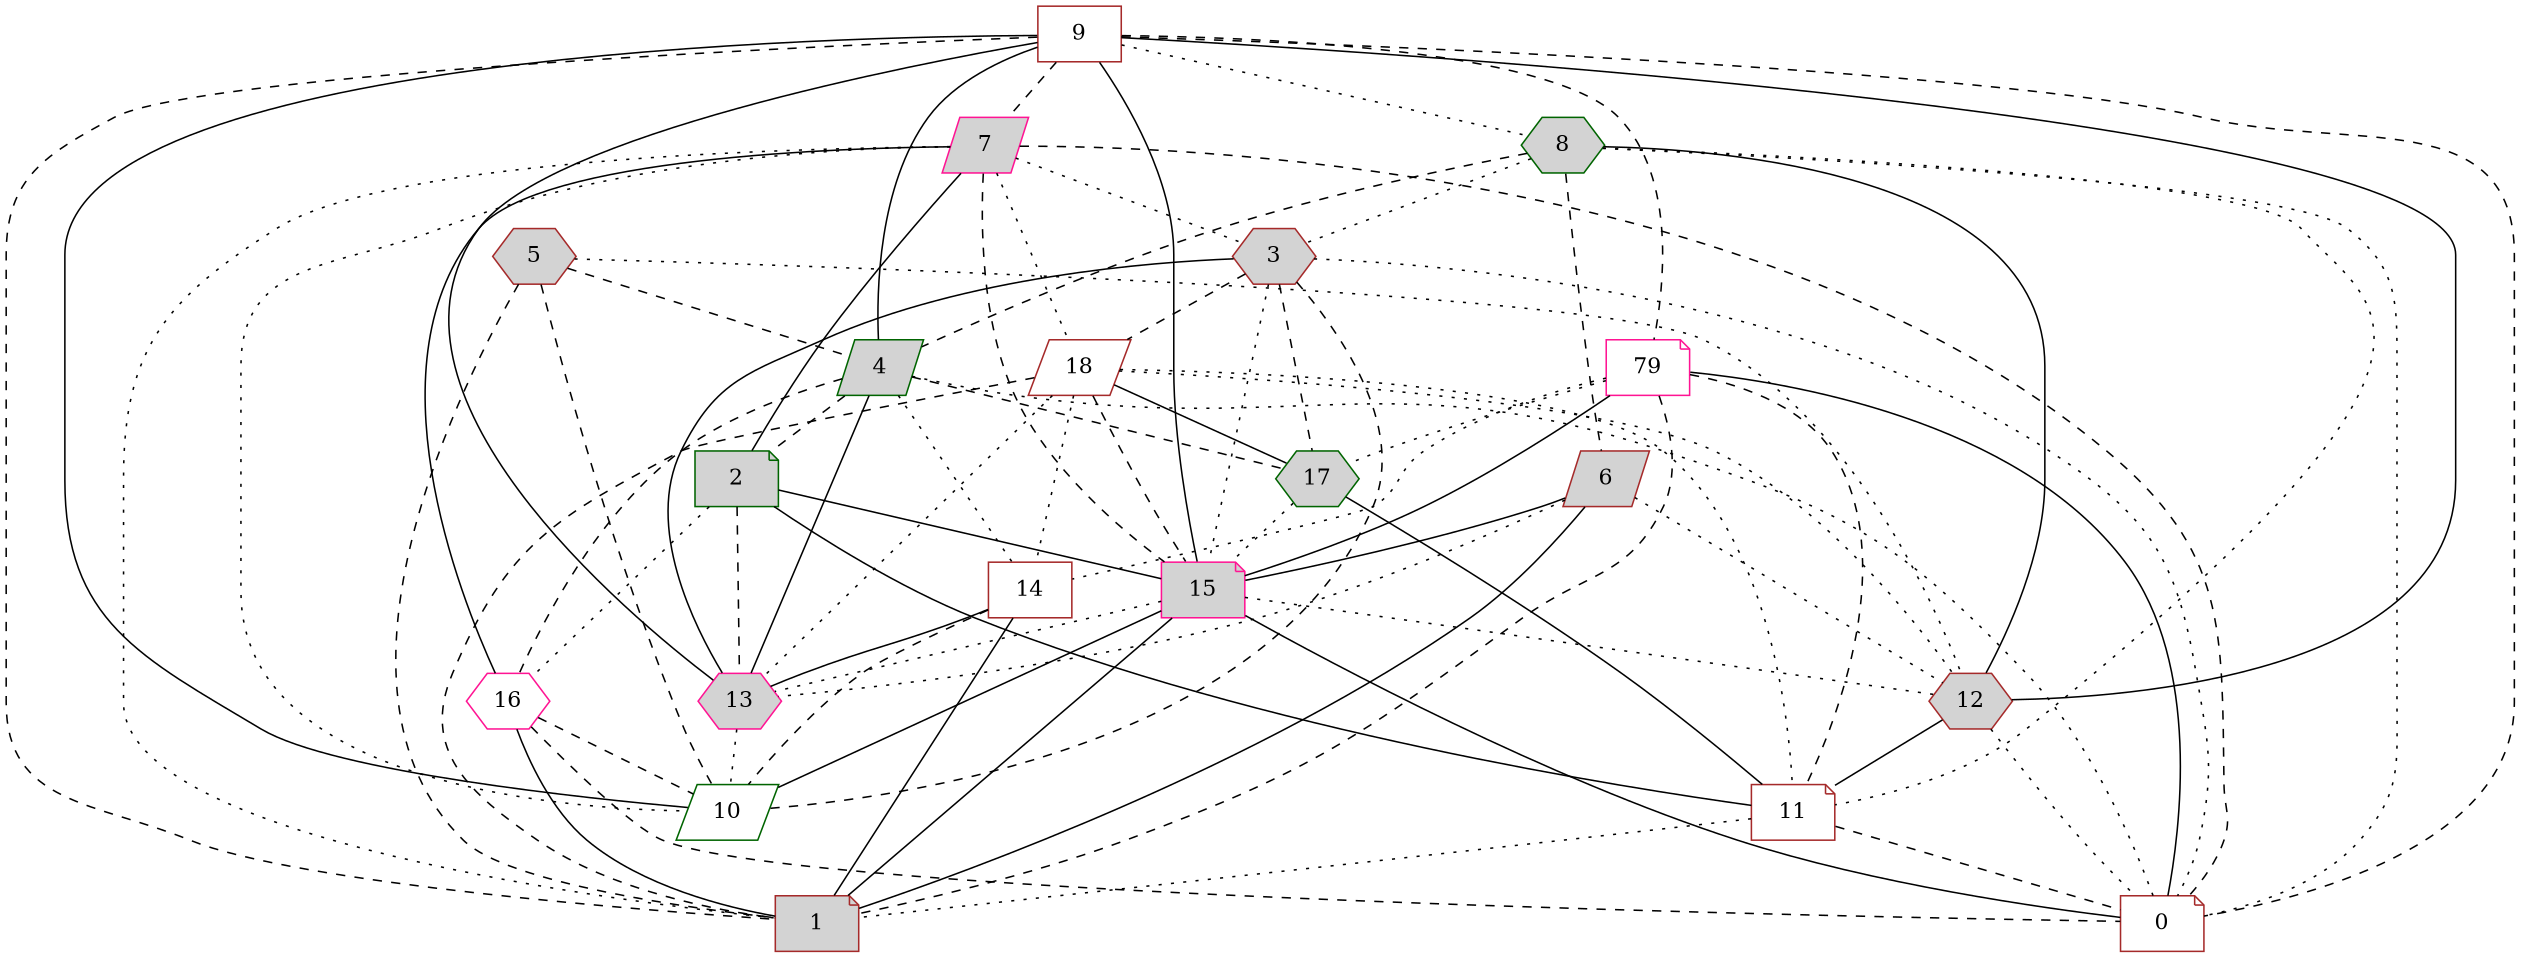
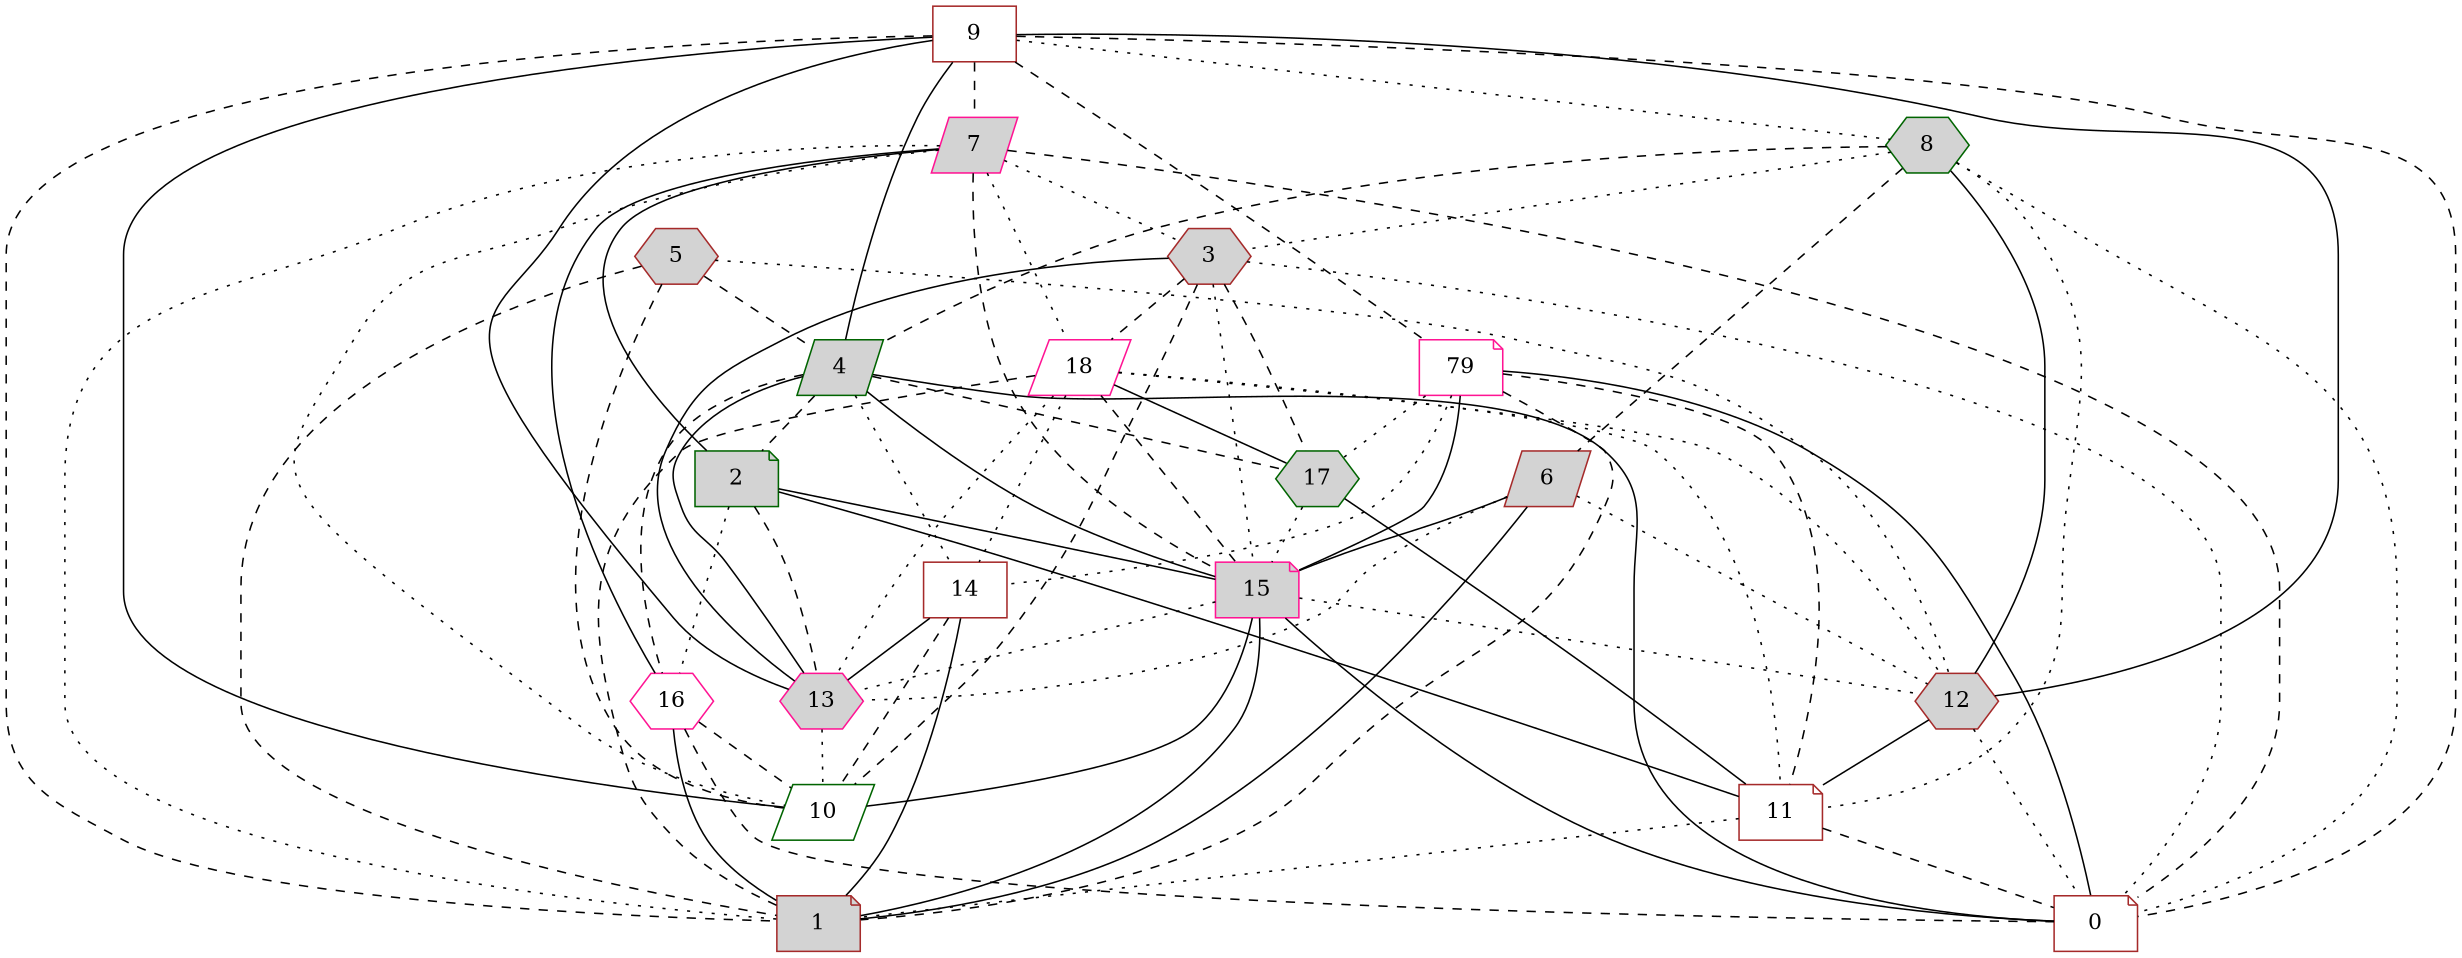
(1174, 330) -> (1030, 504)
(1080, 368) -> (1080, 368)
(1699, 463) -> (1635, 497)
